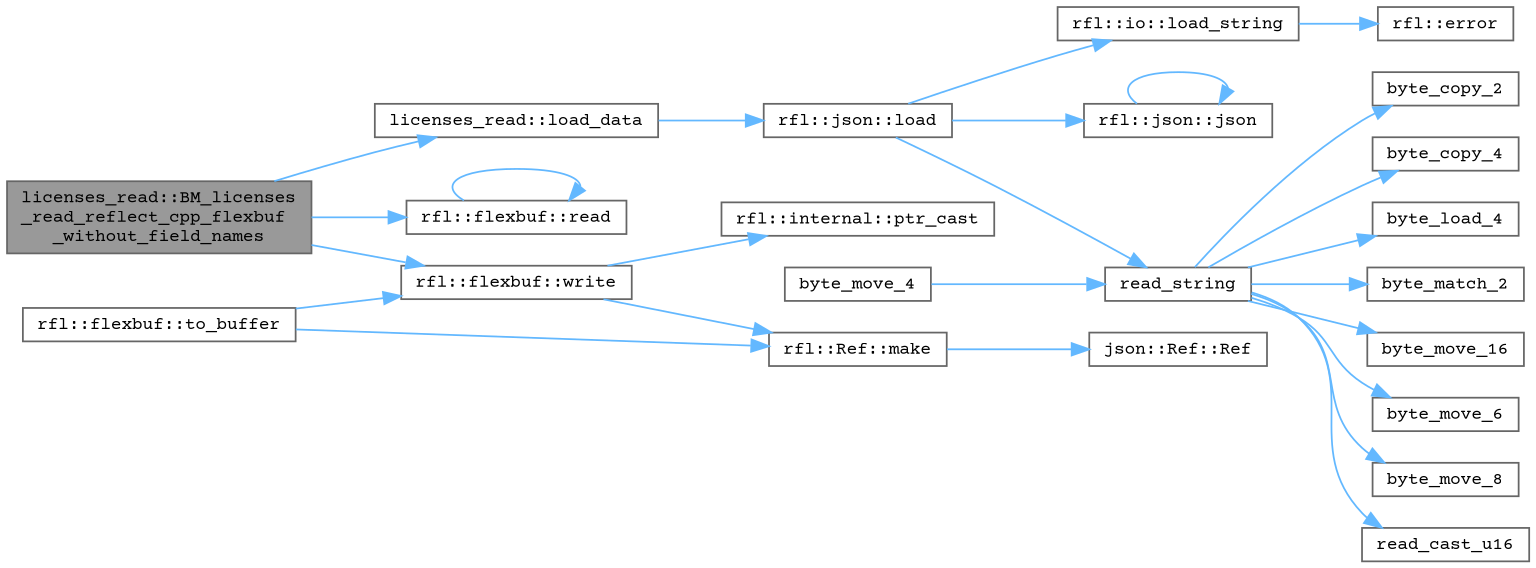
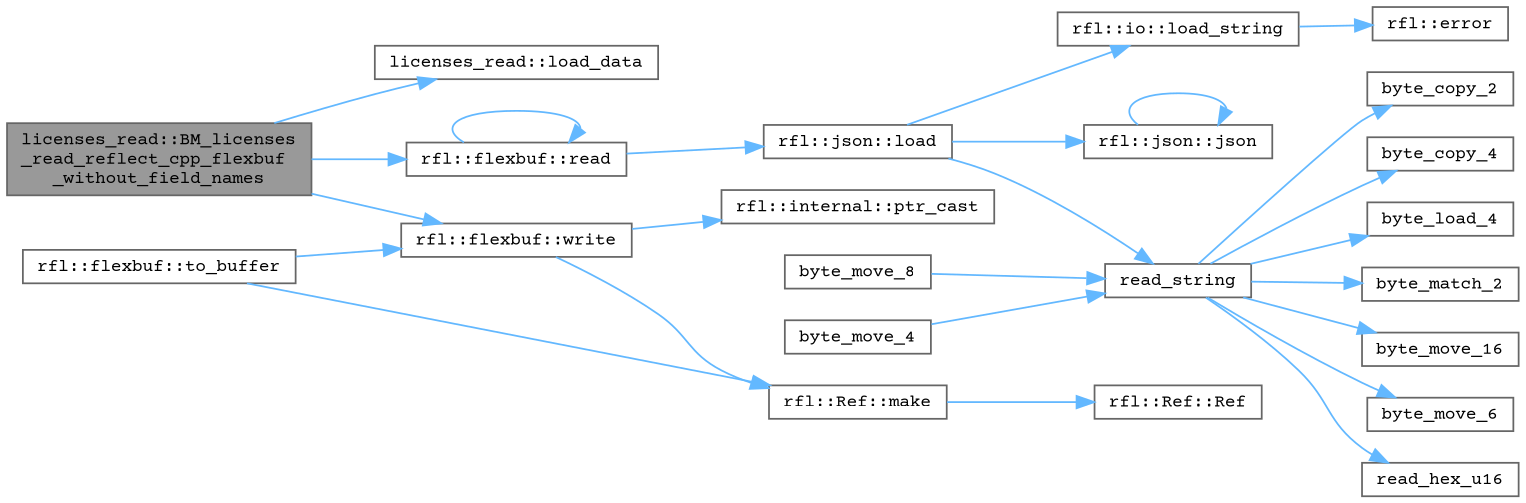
(702, 121) -> (686, 151)
(1178, 349) -> (1178, 402)
(1326, 361) -> (1009, 276)
(1446, 545) -> (1440, 480)
